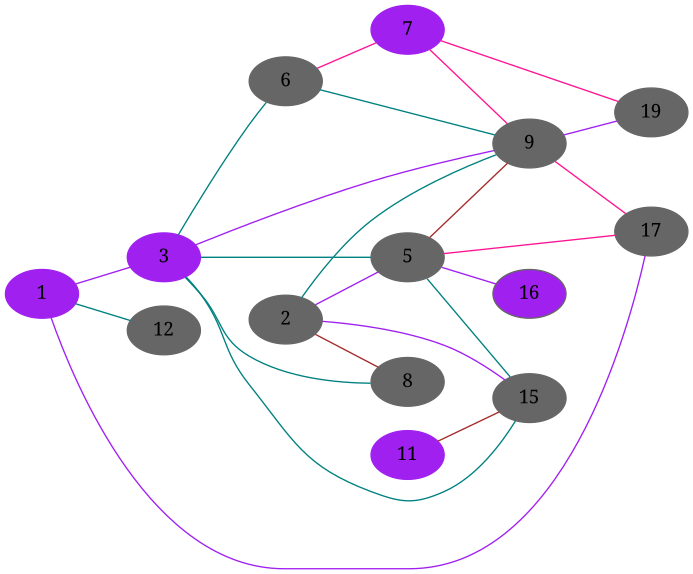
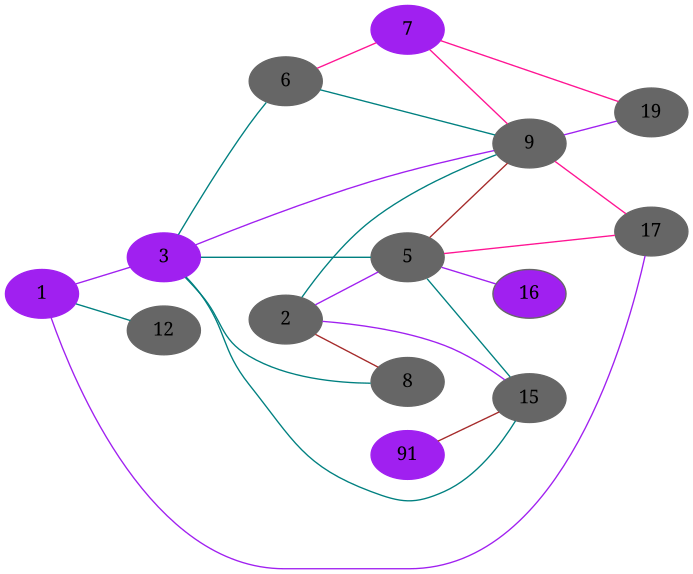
(408, 455) -> (408, 455)
